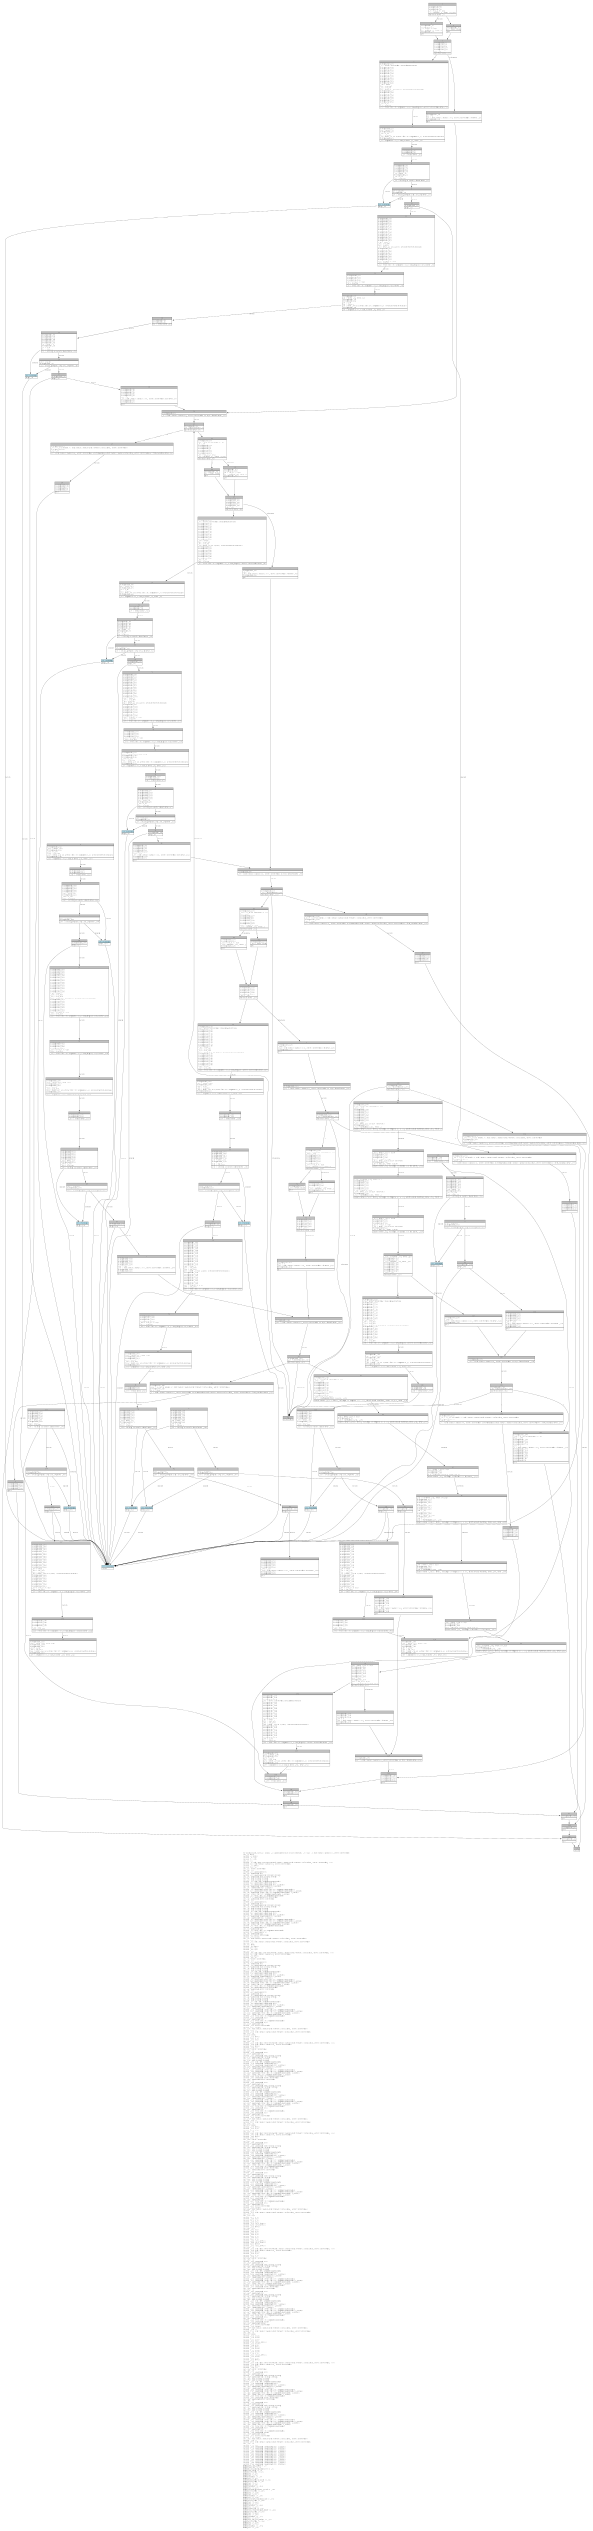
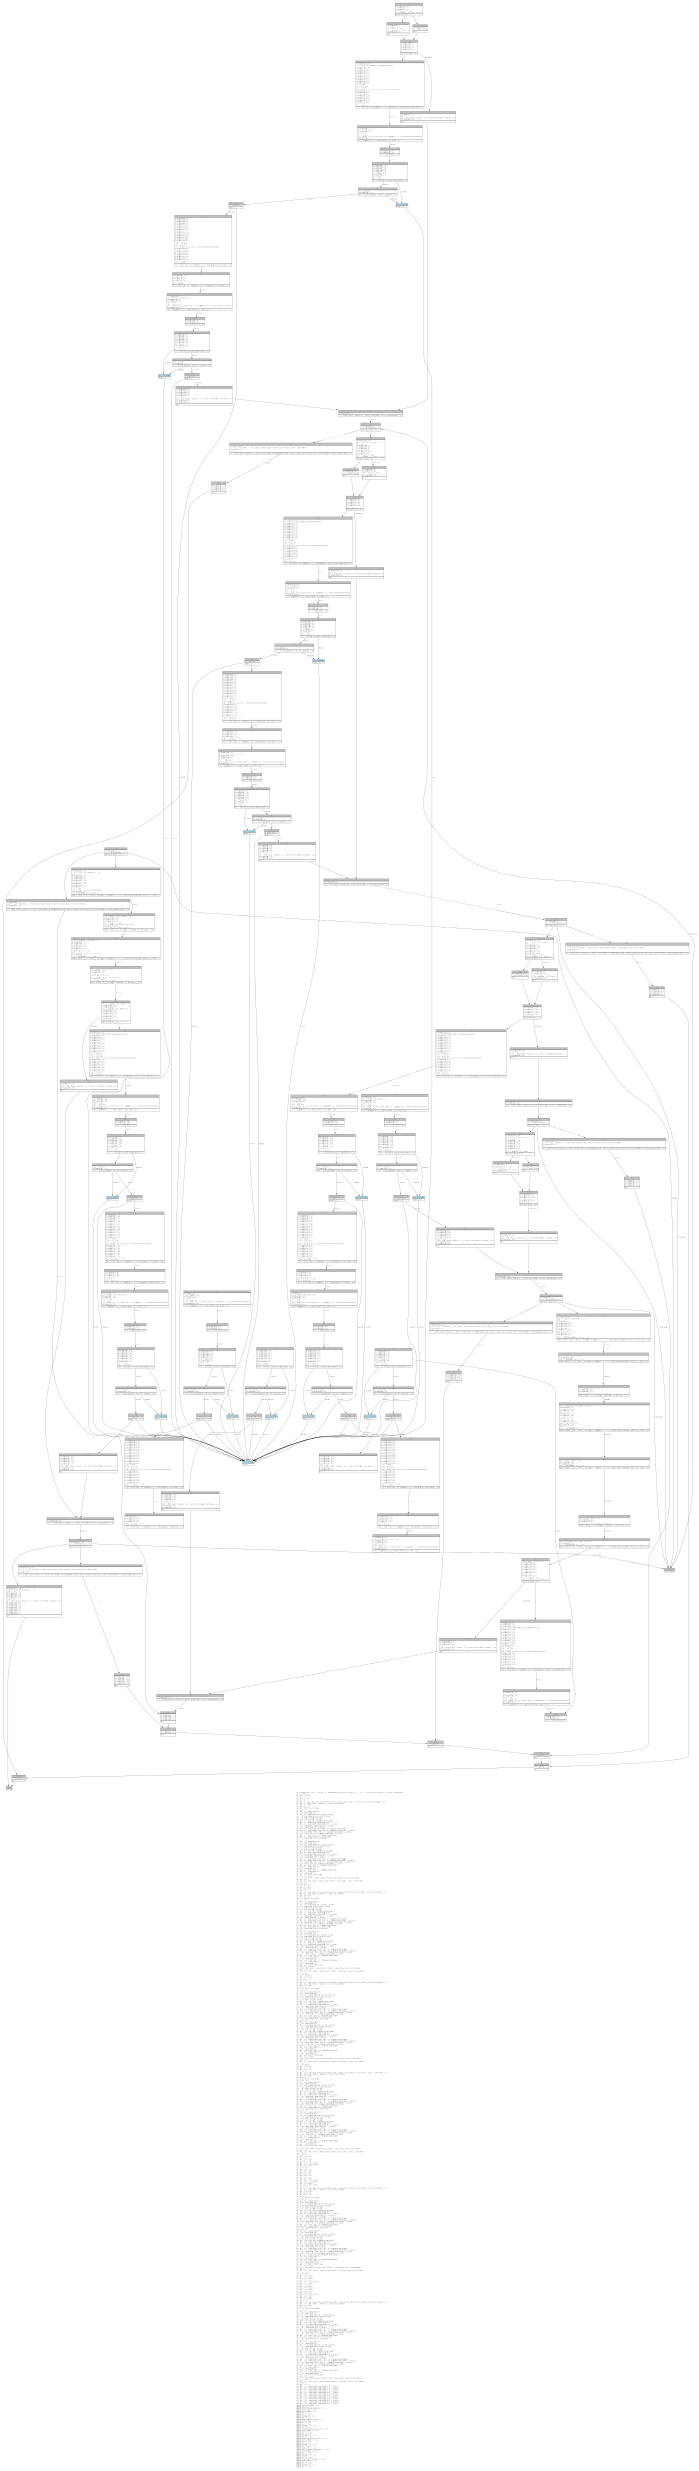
(79, 1066) -> none
(569, 1393) -> (135, 1315)
none -> (251, 1440)
